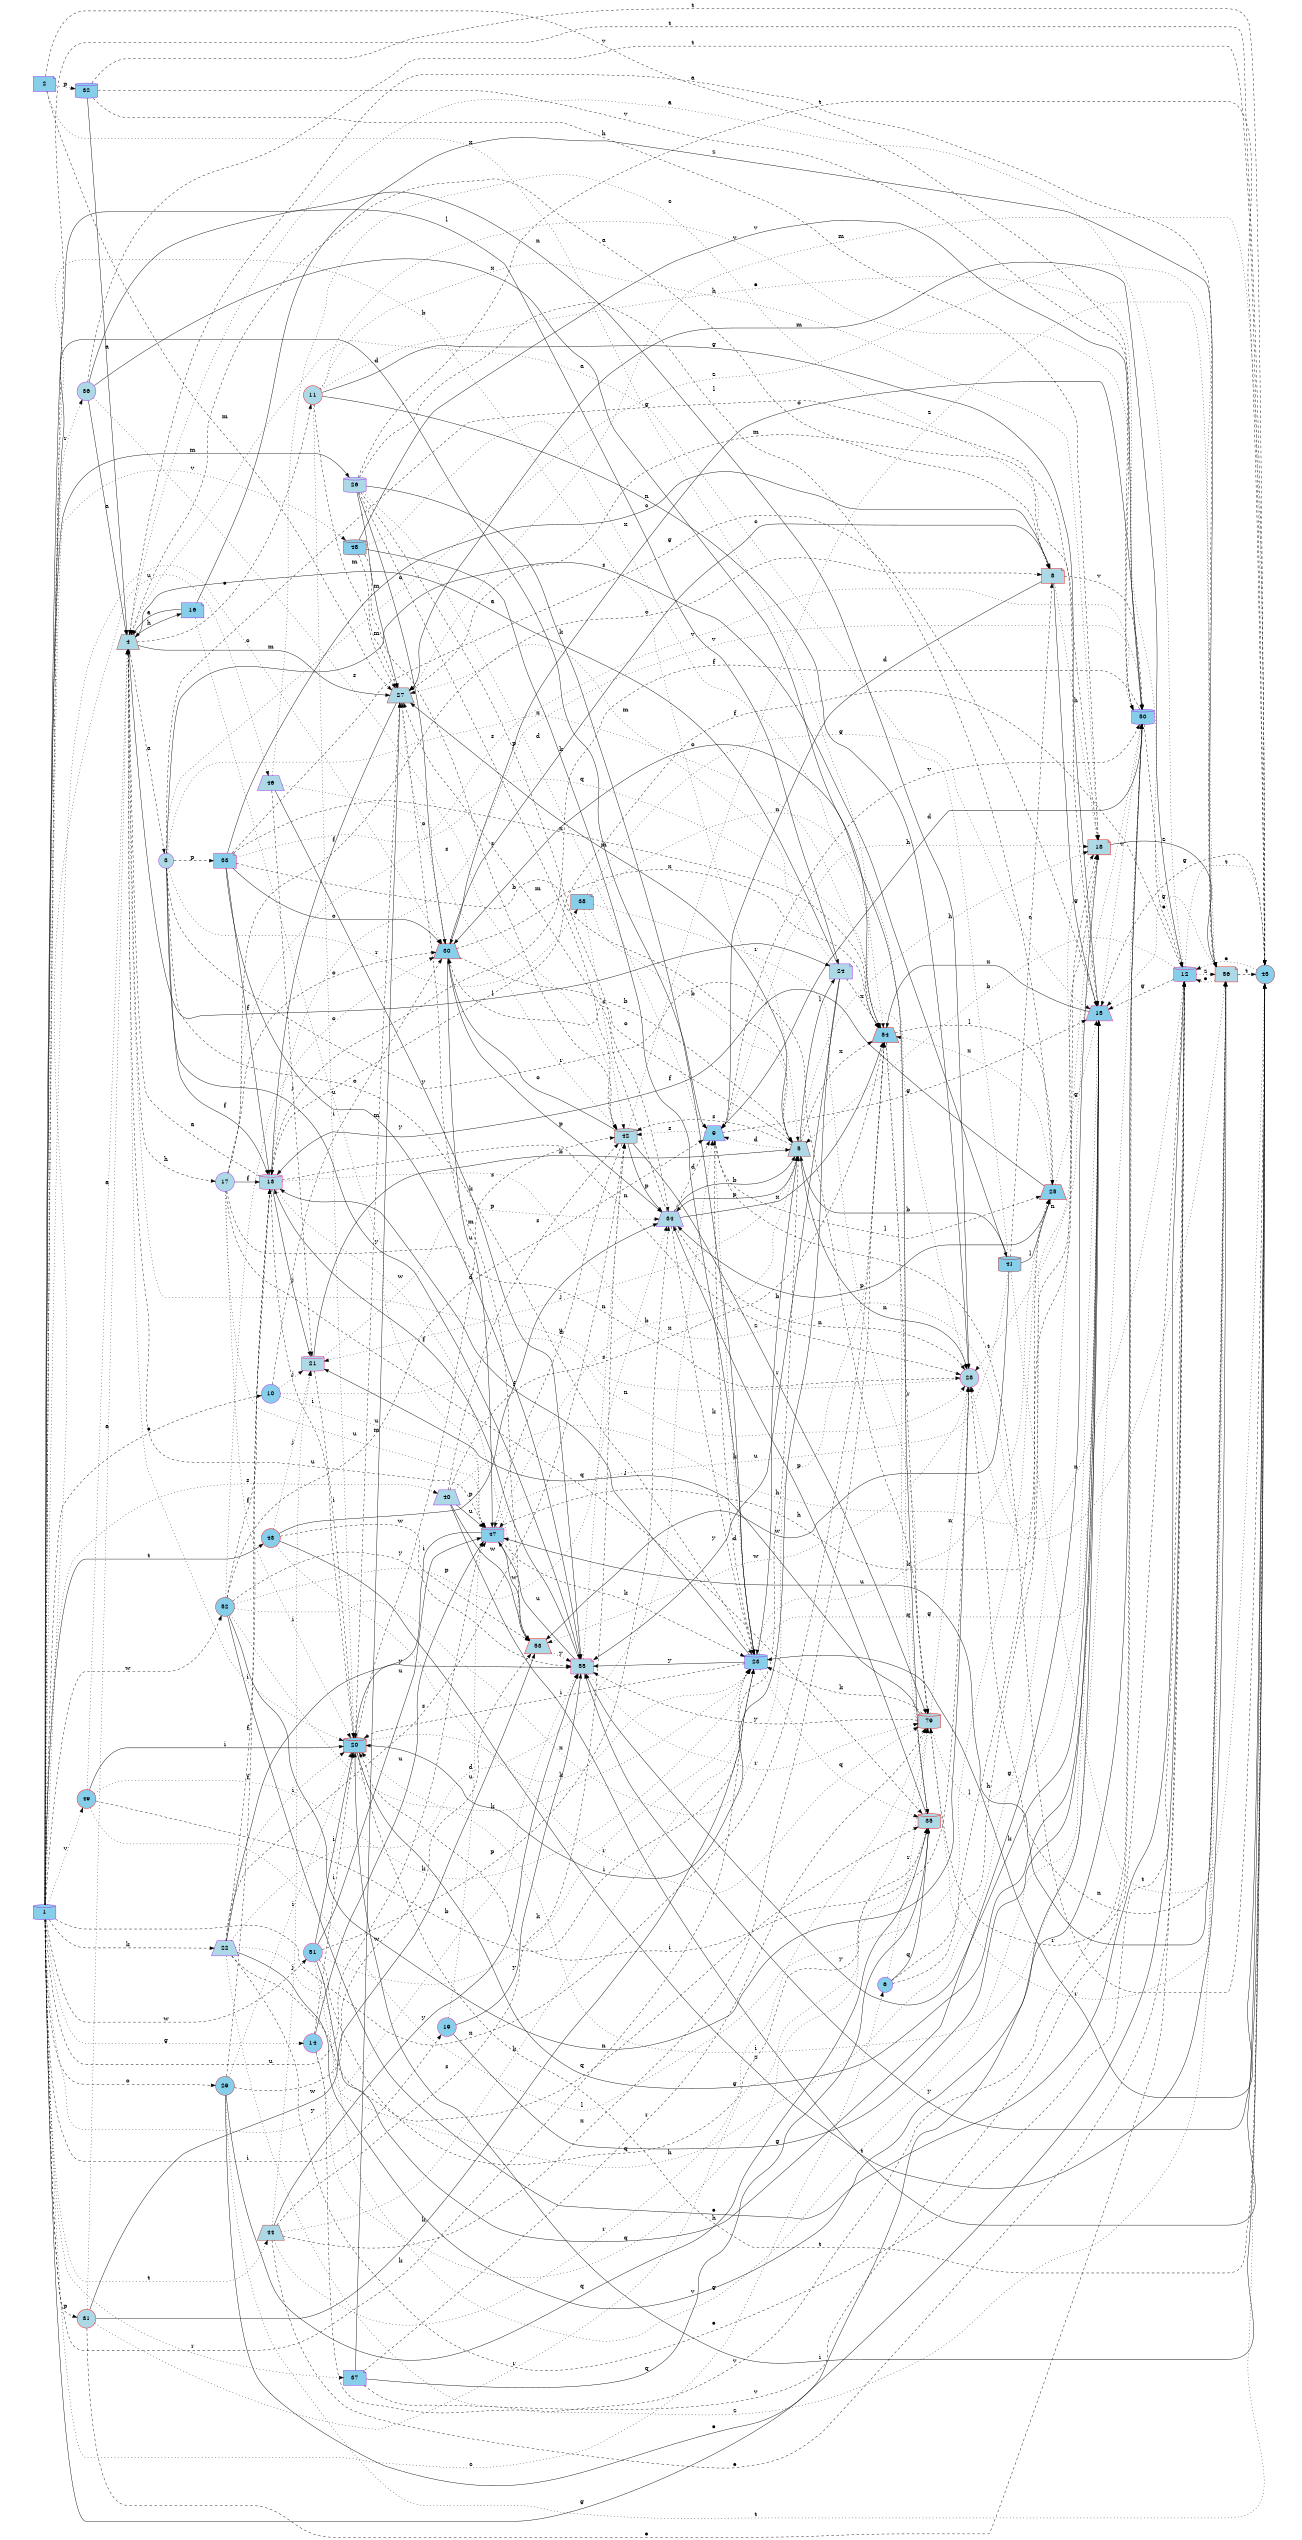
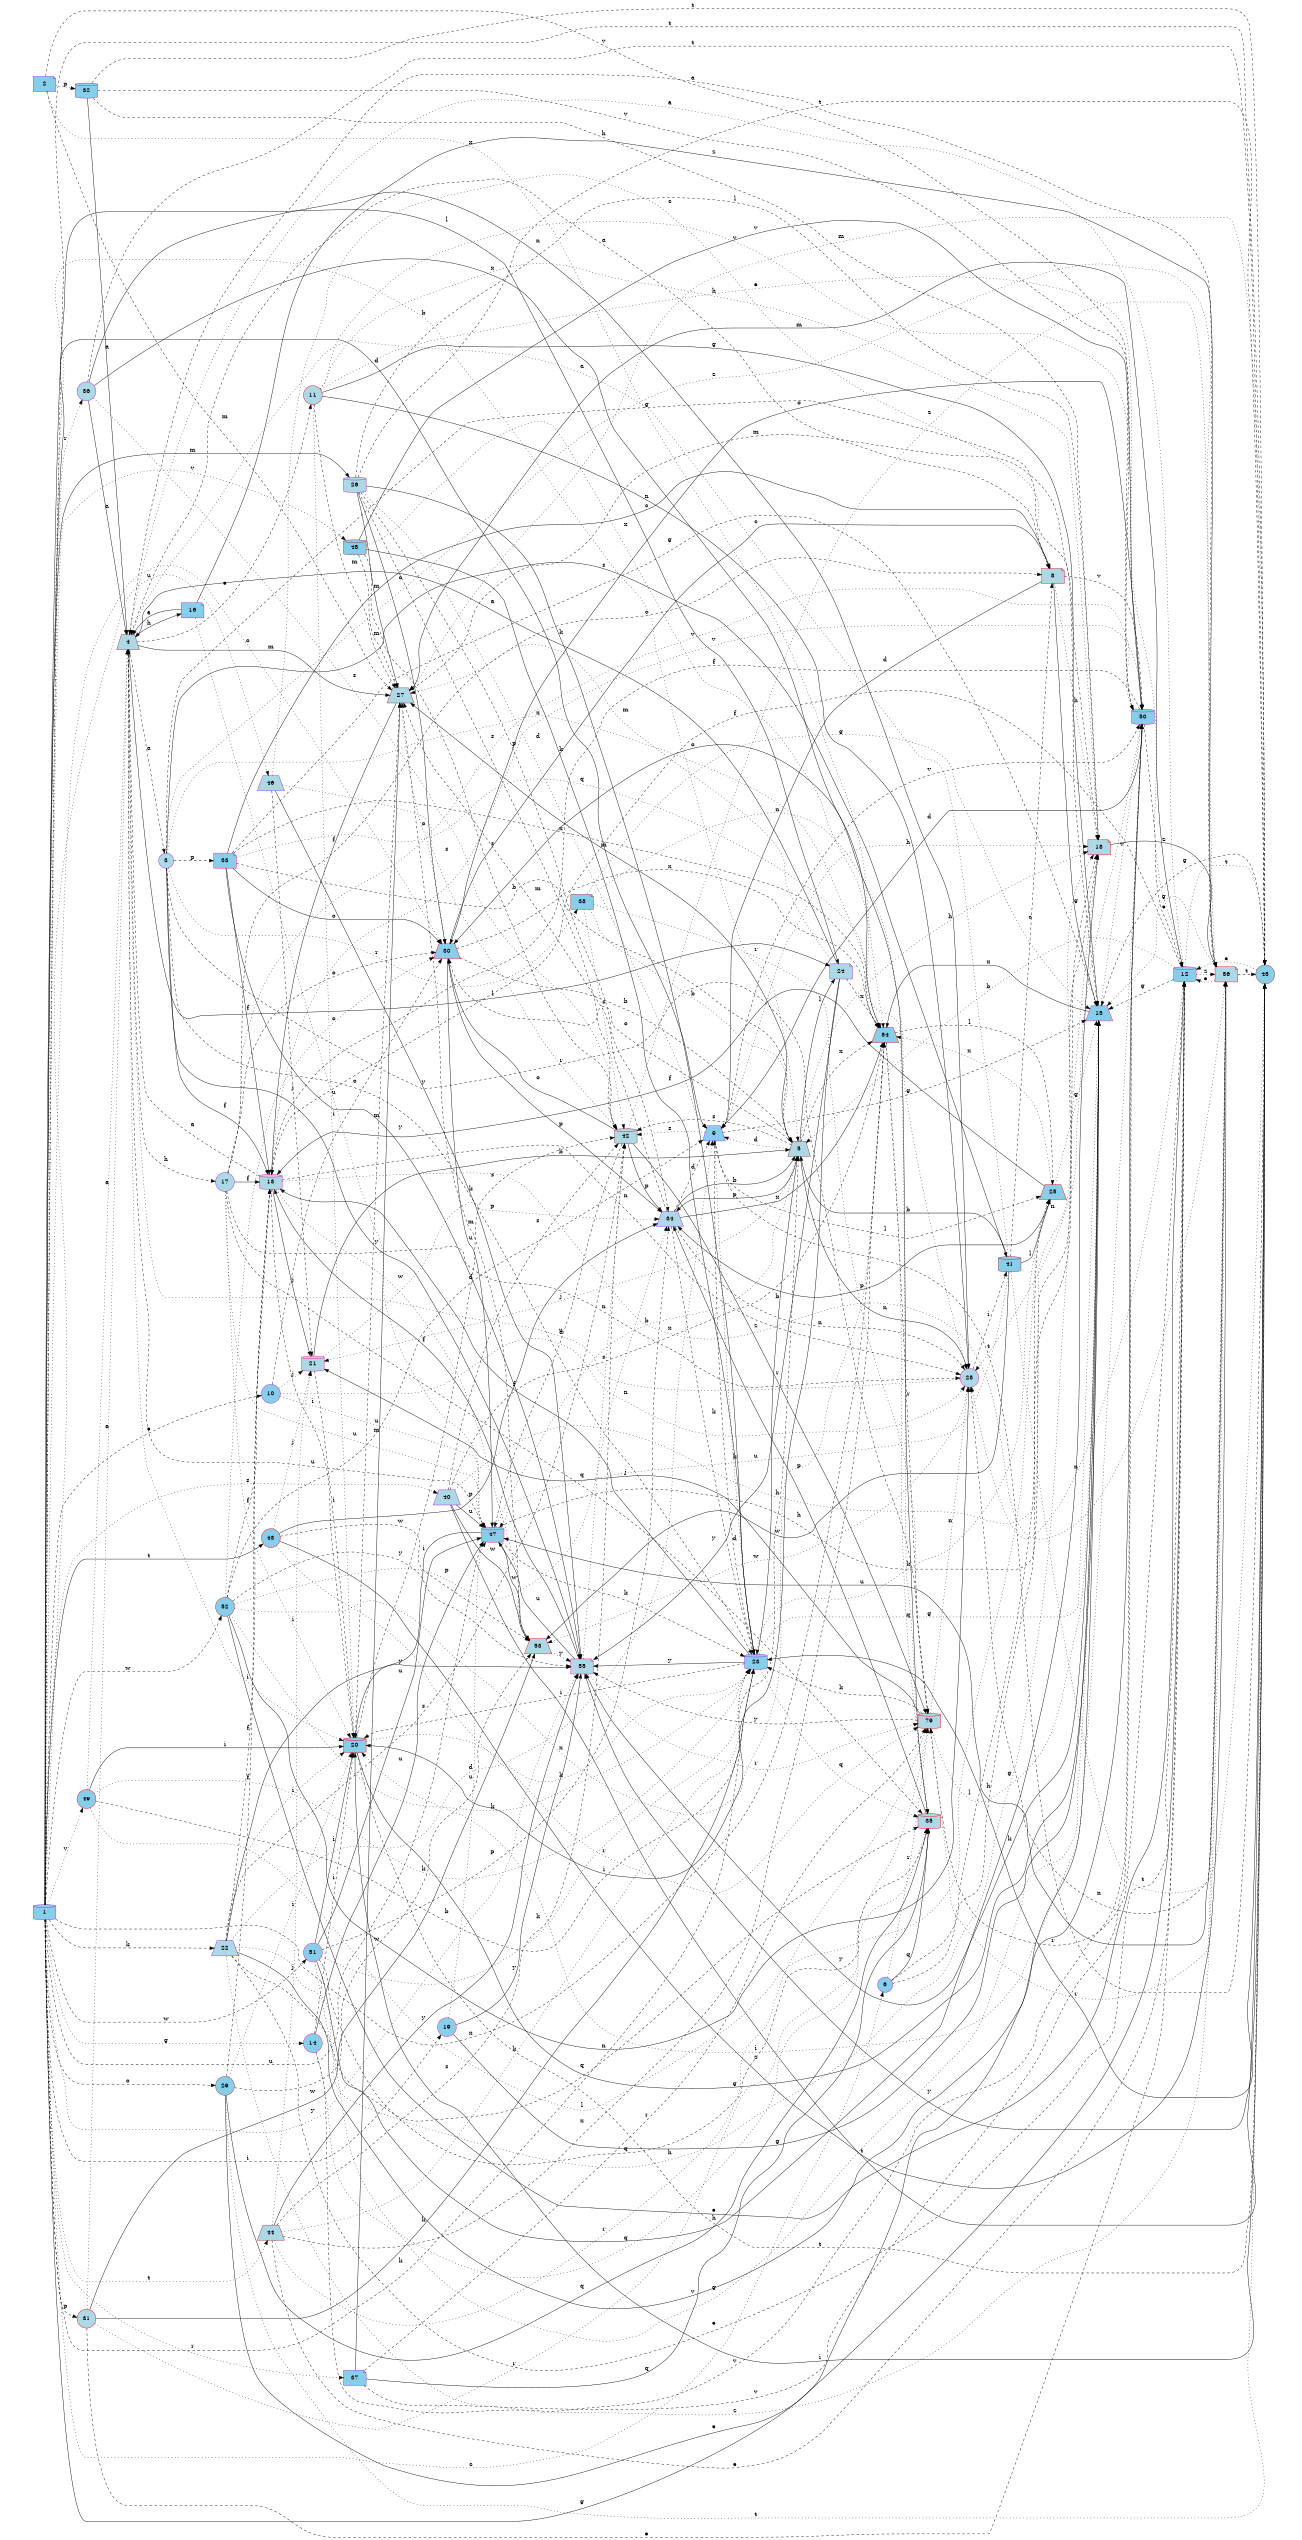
(843, 518) -> (860, 288)
(837, 1905) -> (989, 1322)
